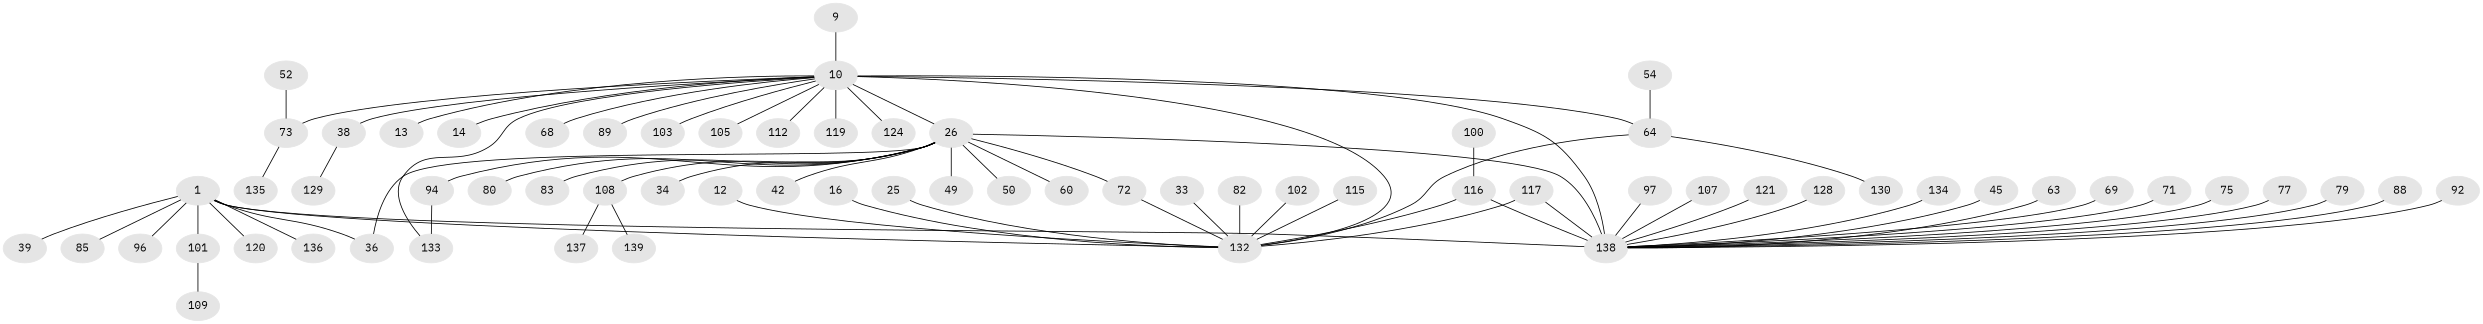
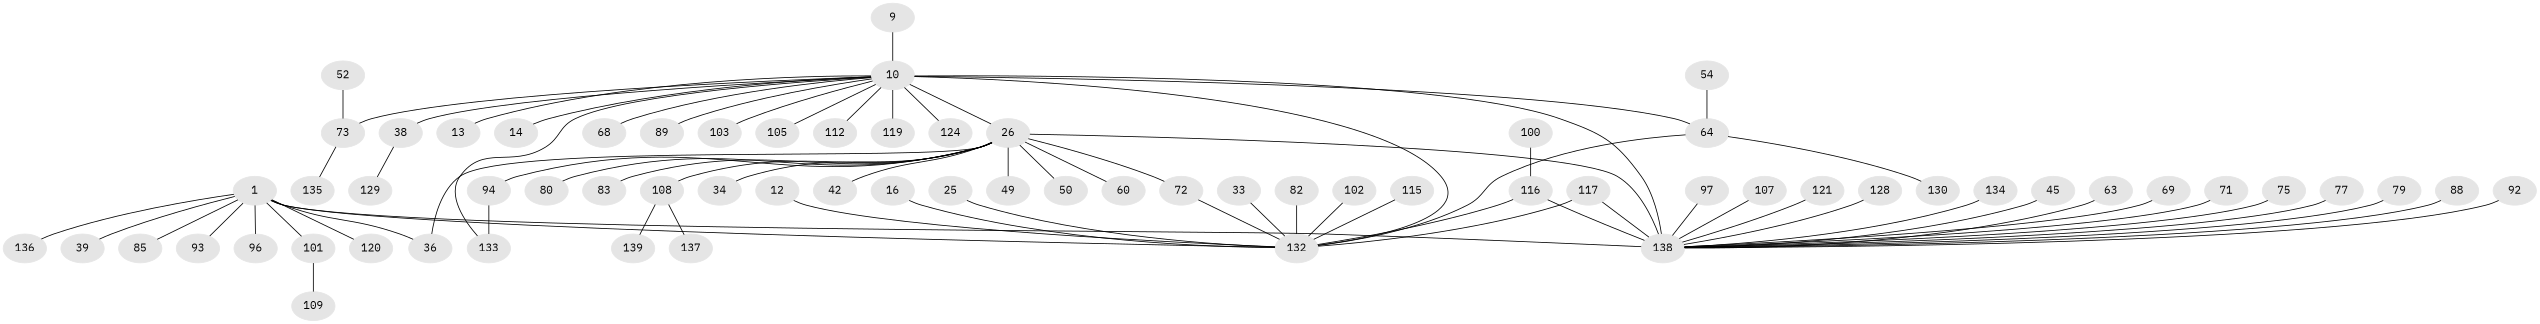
none -> (198, 248)
